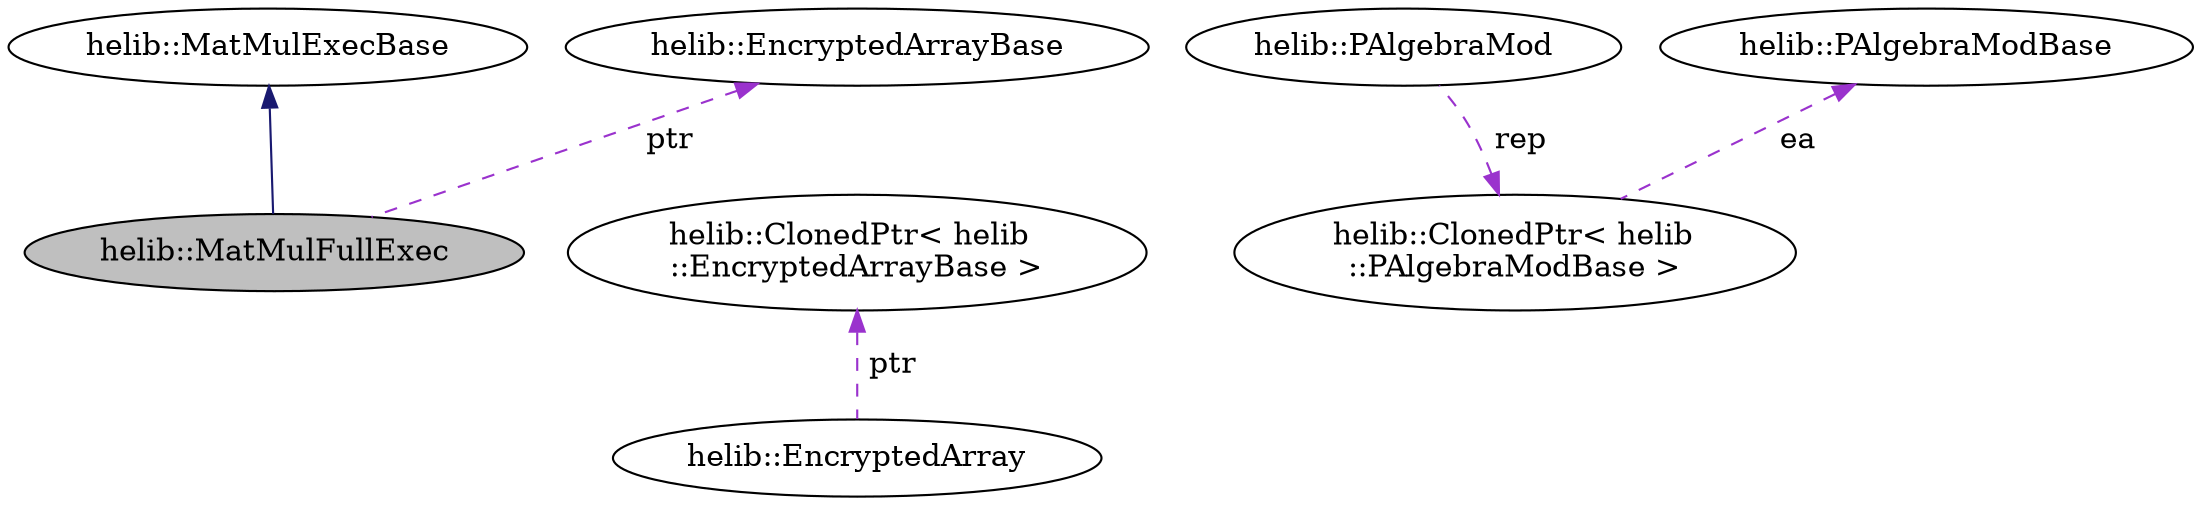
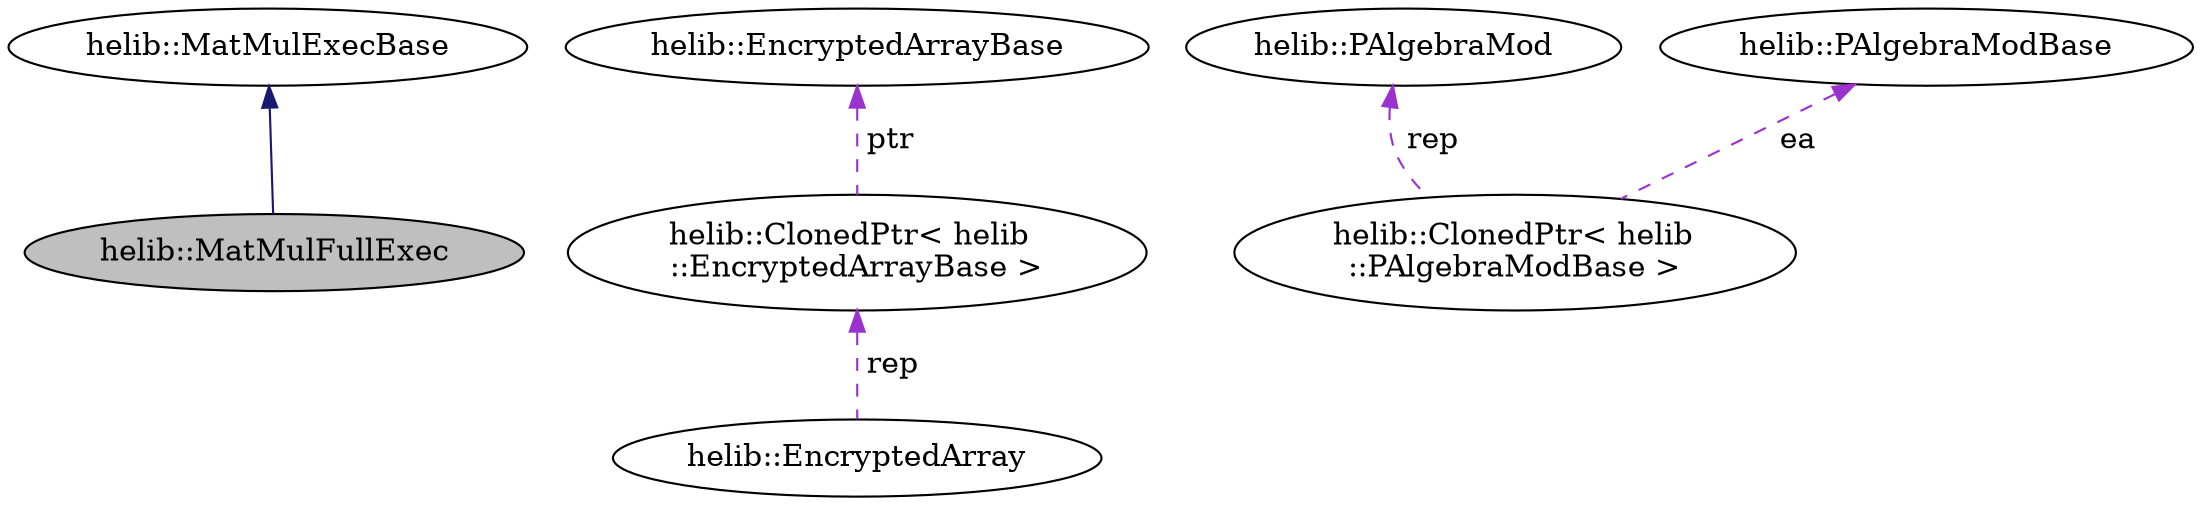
(1470, 127) -> (1398, 157)
(554, 154) -> (857, 151)
(888, 365) -> (888, 365)
